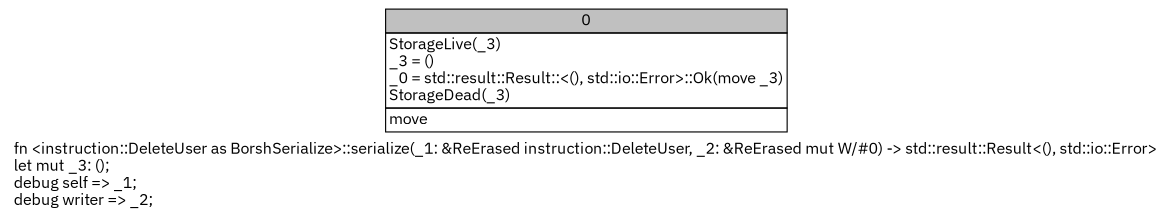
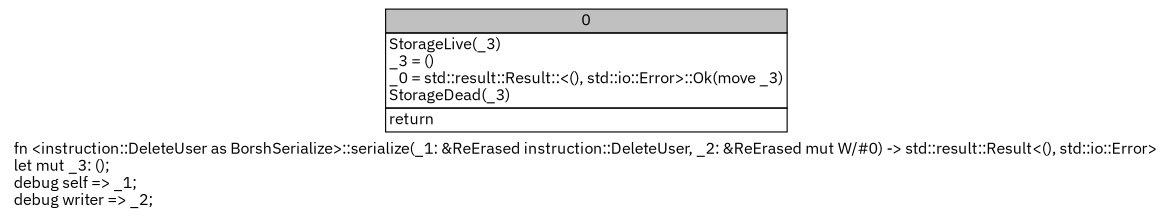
(408, 119) -> (412, 119)
